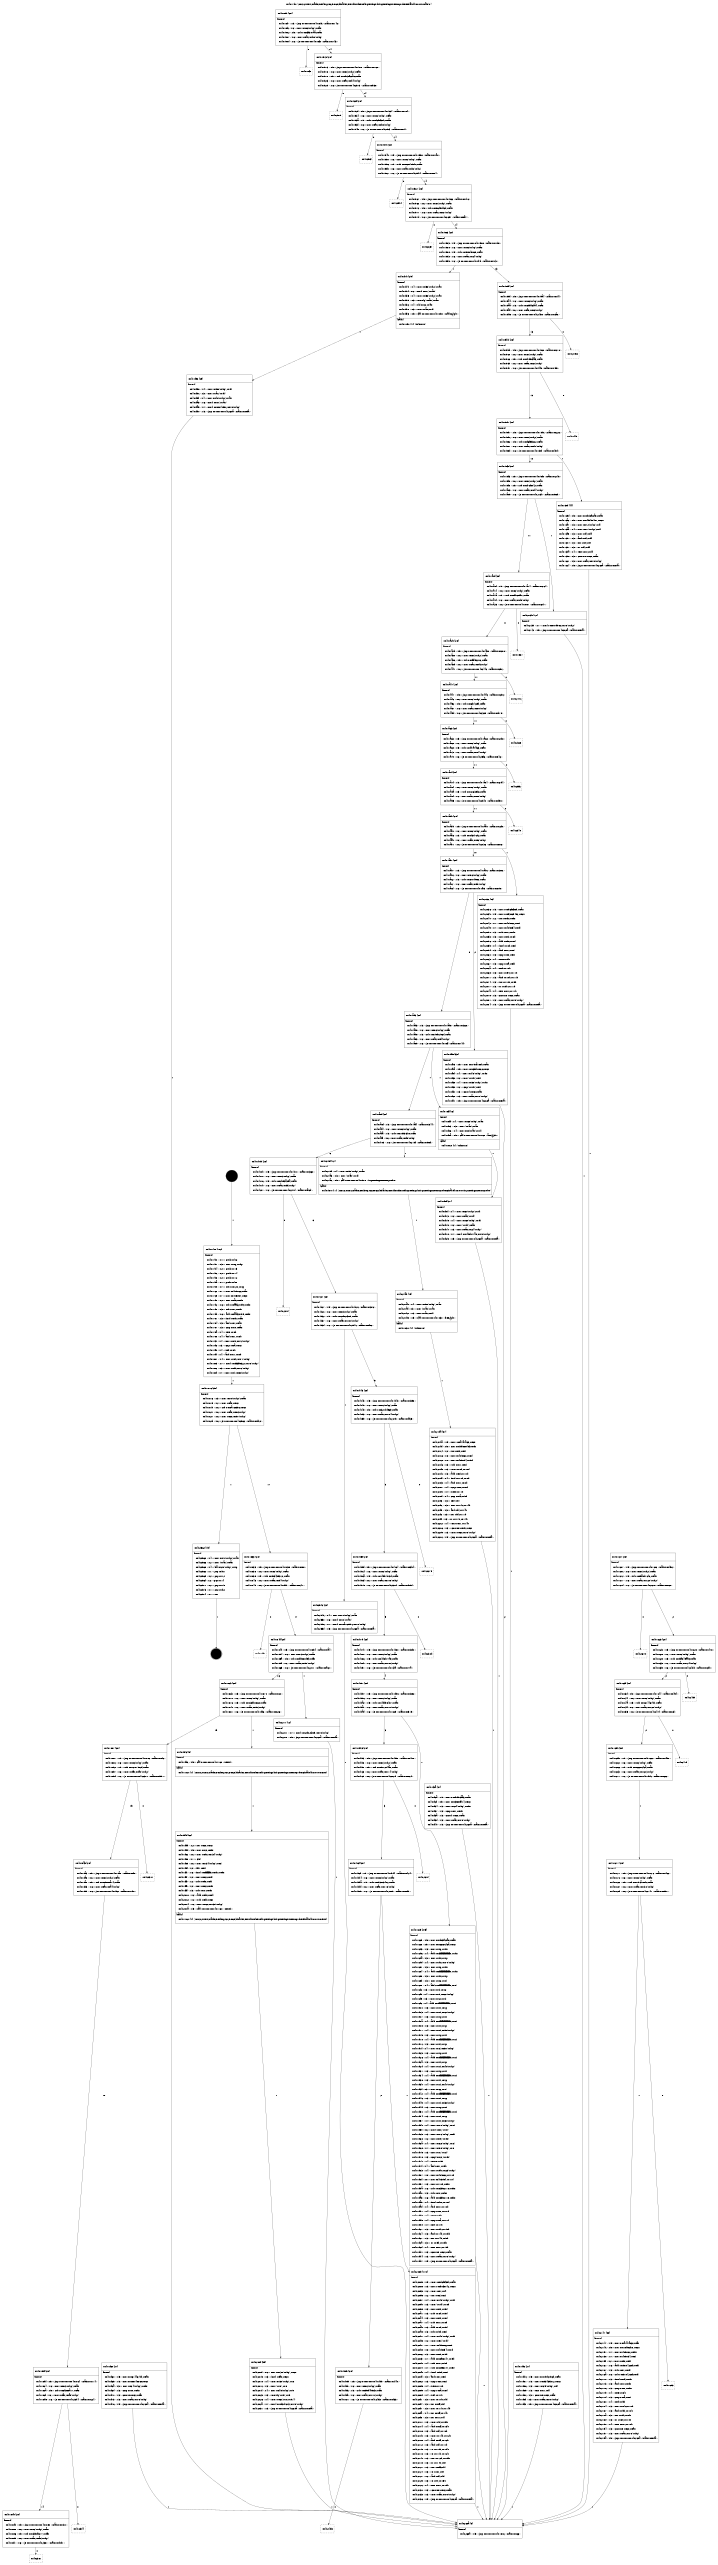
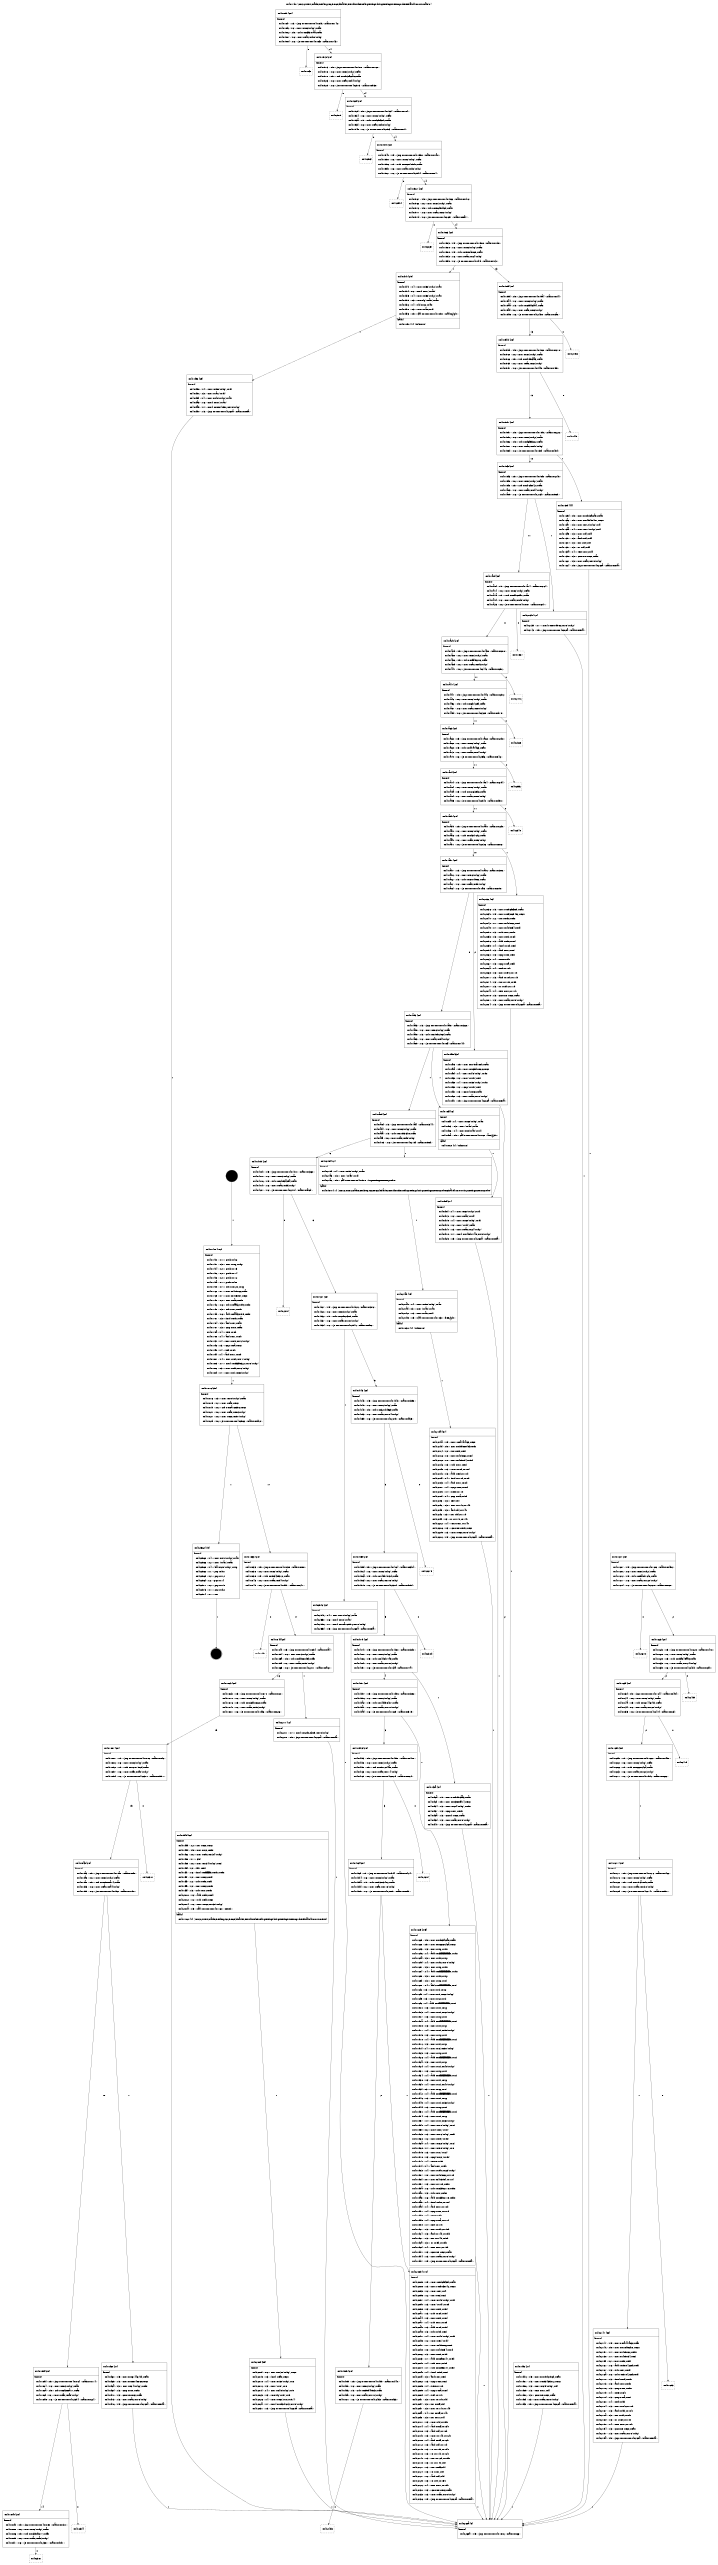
none -> (440, 1724)
(252, 1762) -> none
none -> (120, 2129)
